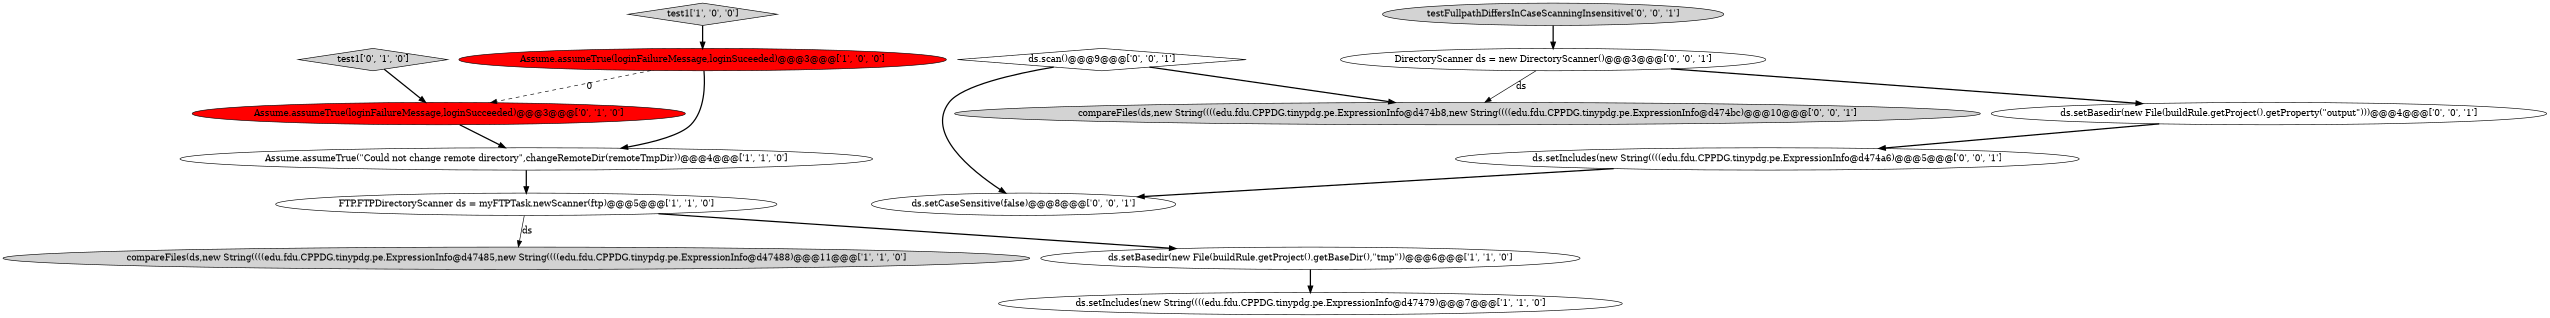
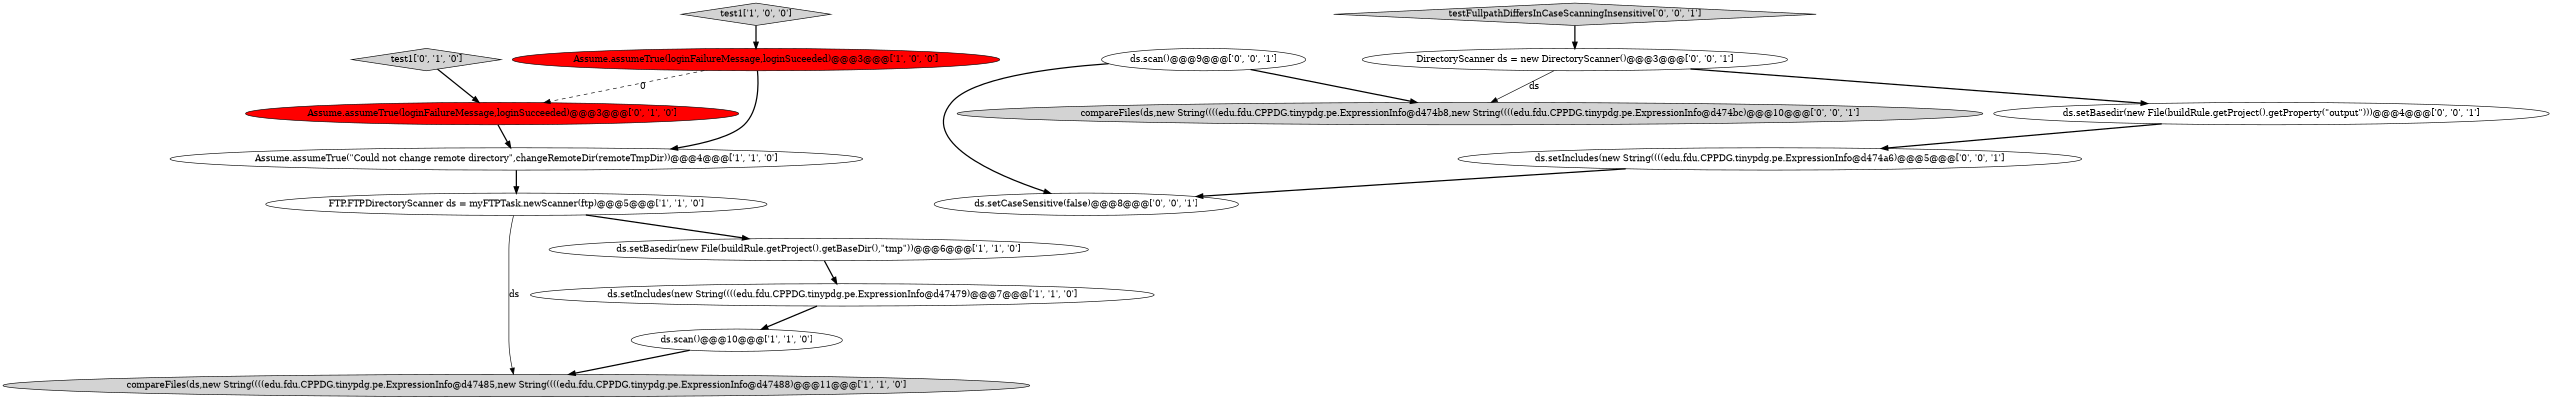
(1553, 14) -> (1575, 14)
(1102, 60) -> (1204, 60)
none -> (737, 340)
